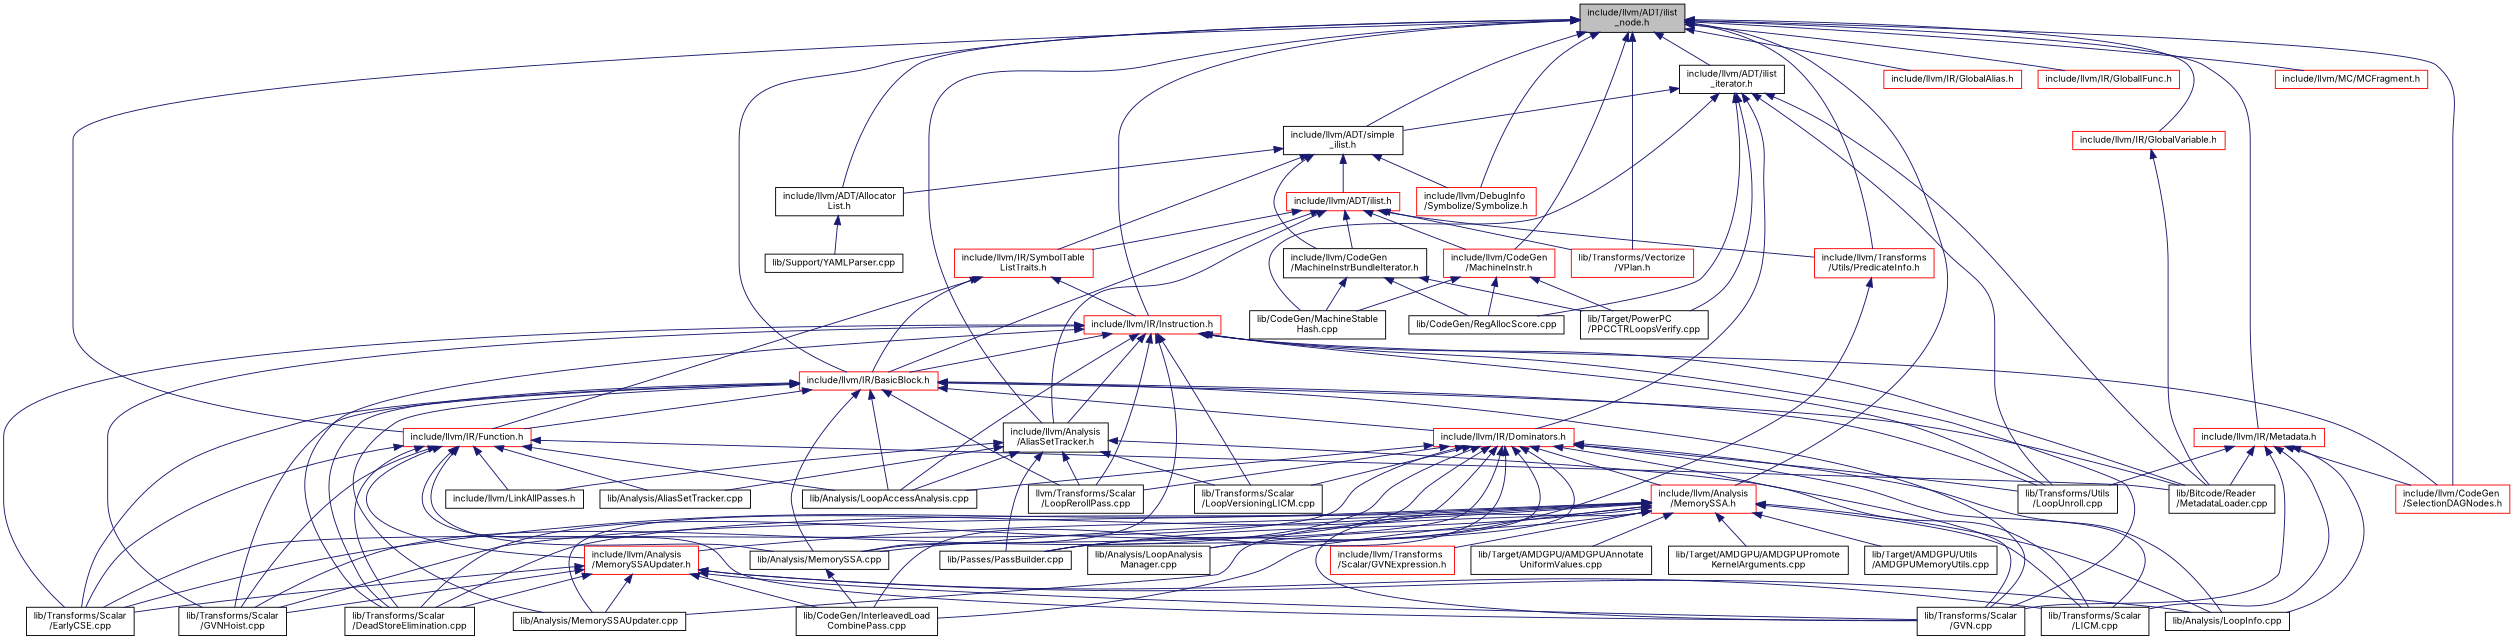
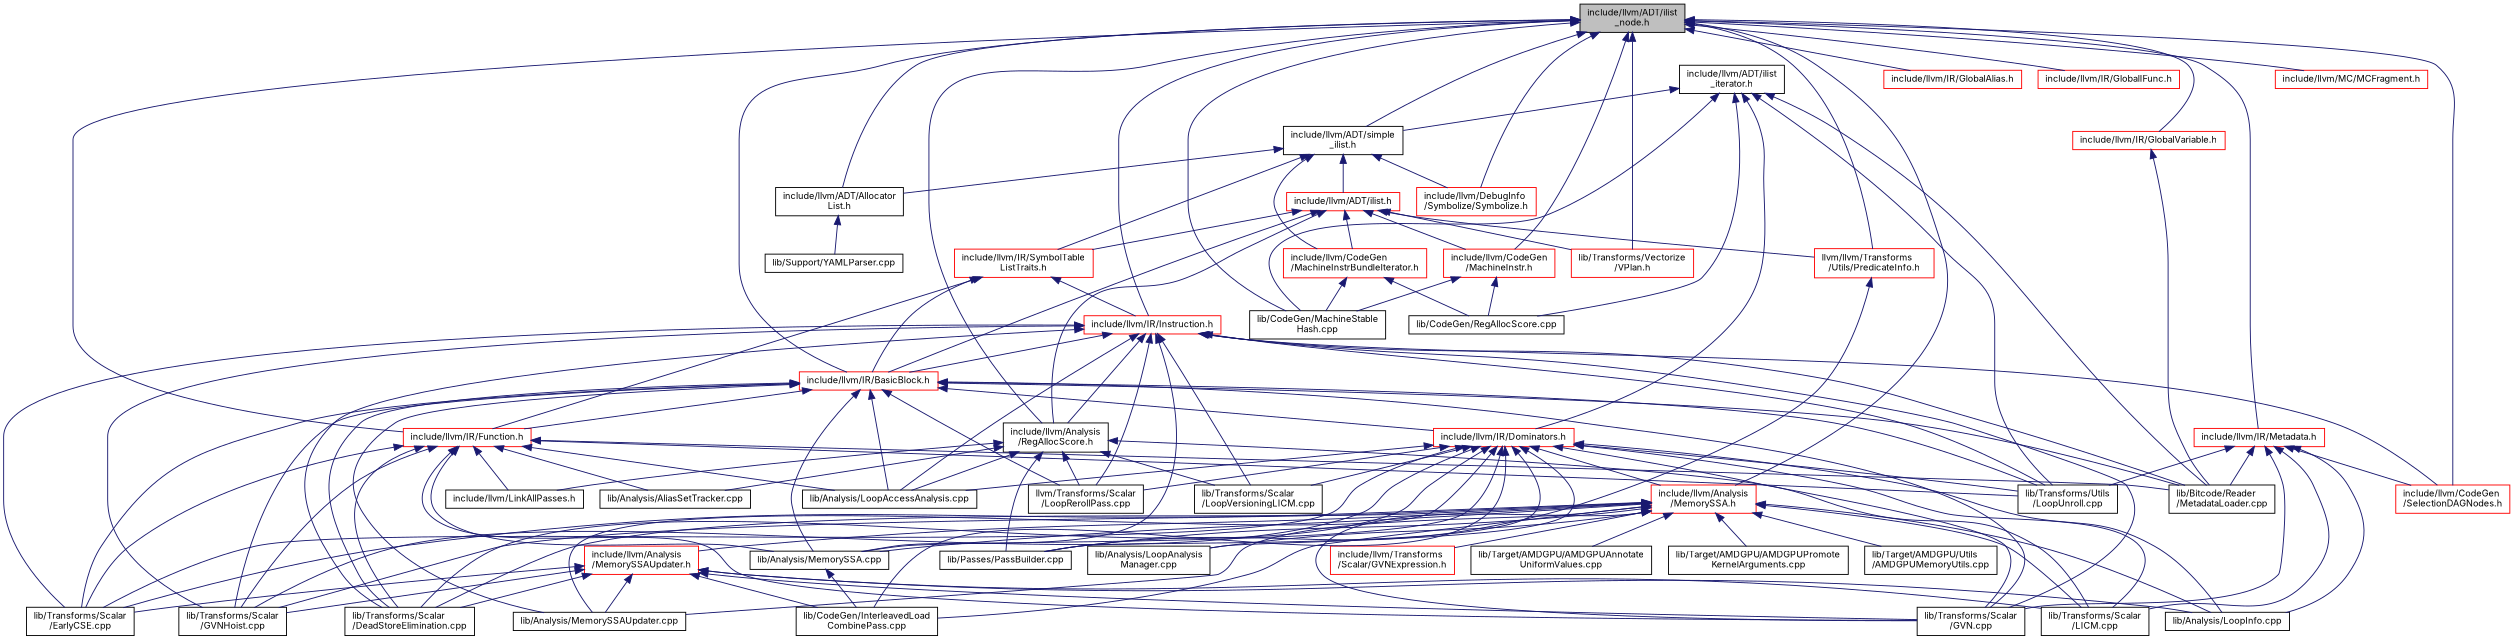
(1686, 51) -> (1260, 78)
(1355, 263) -> (1355, 263)
(1874, 263) -> (1874, 263)
(1644, 325) -> none
(1056, 438) -> (1056, 438)
(402, 531) -> (1353, 469)
